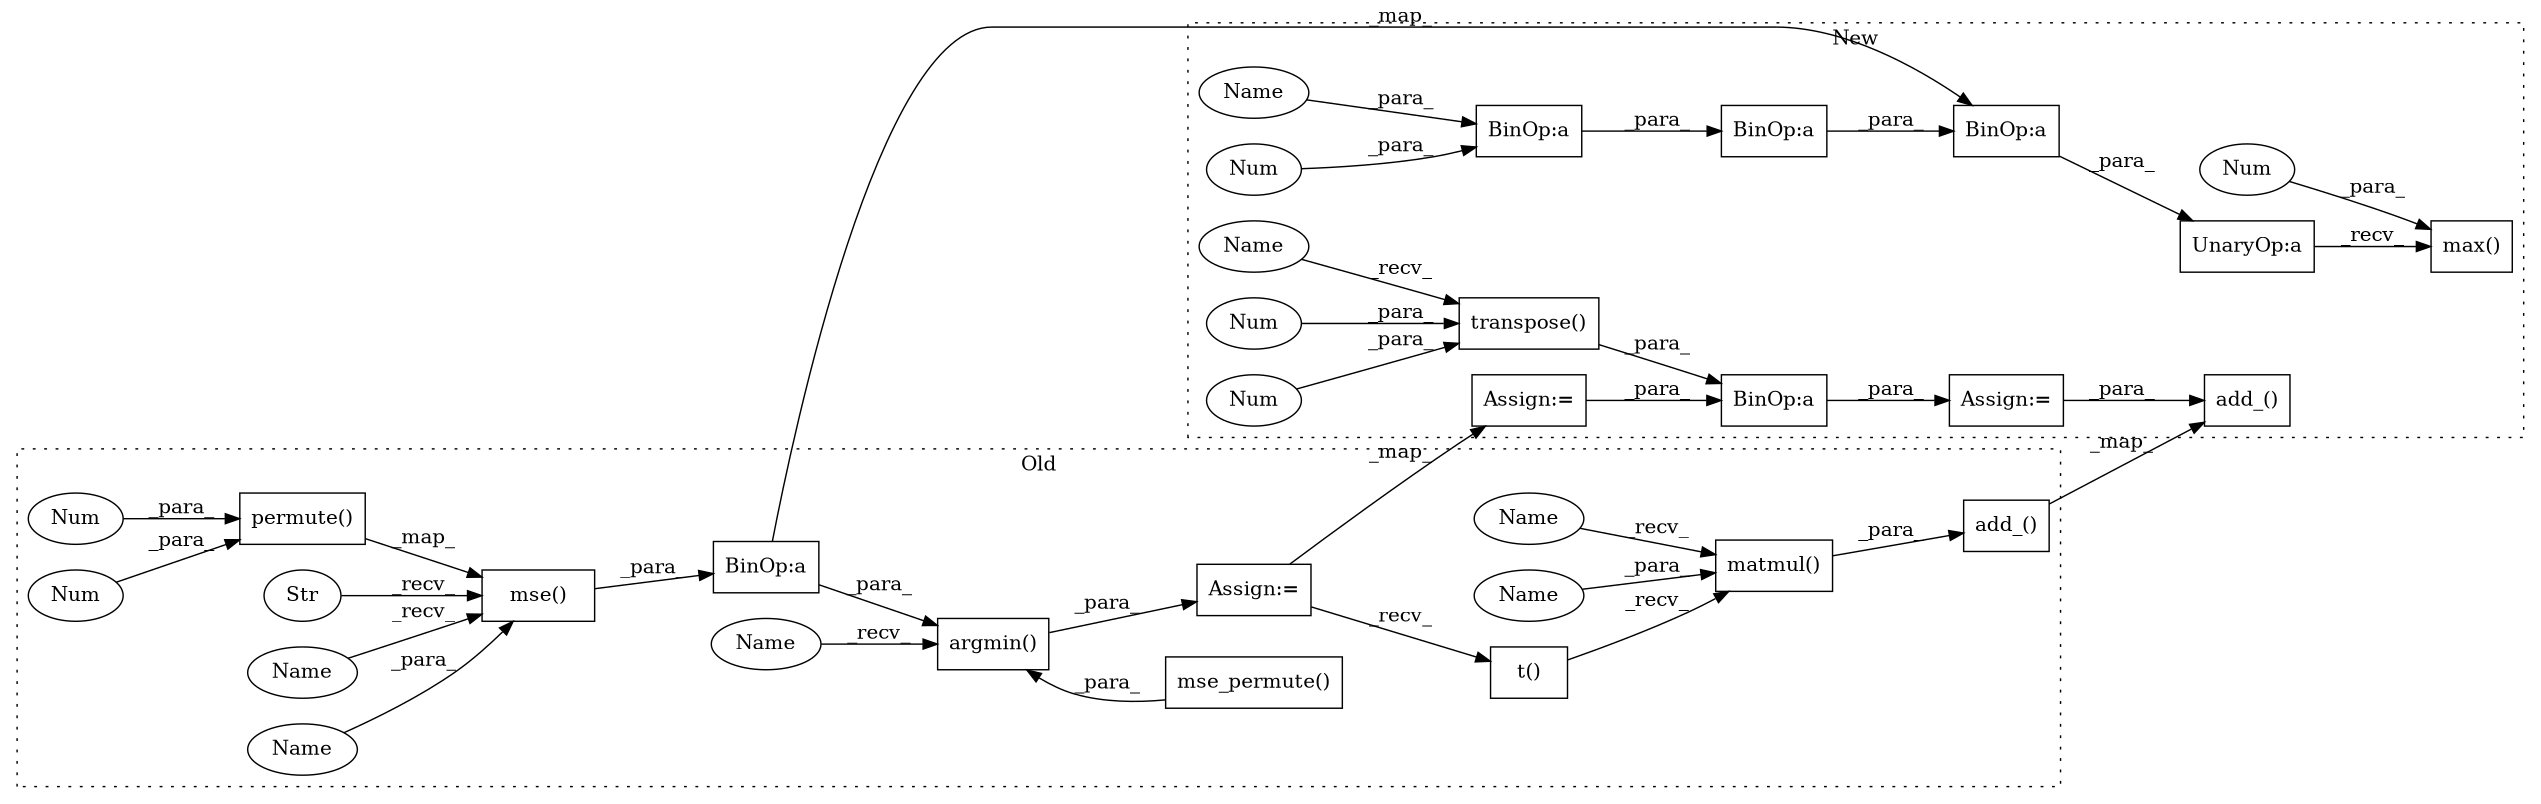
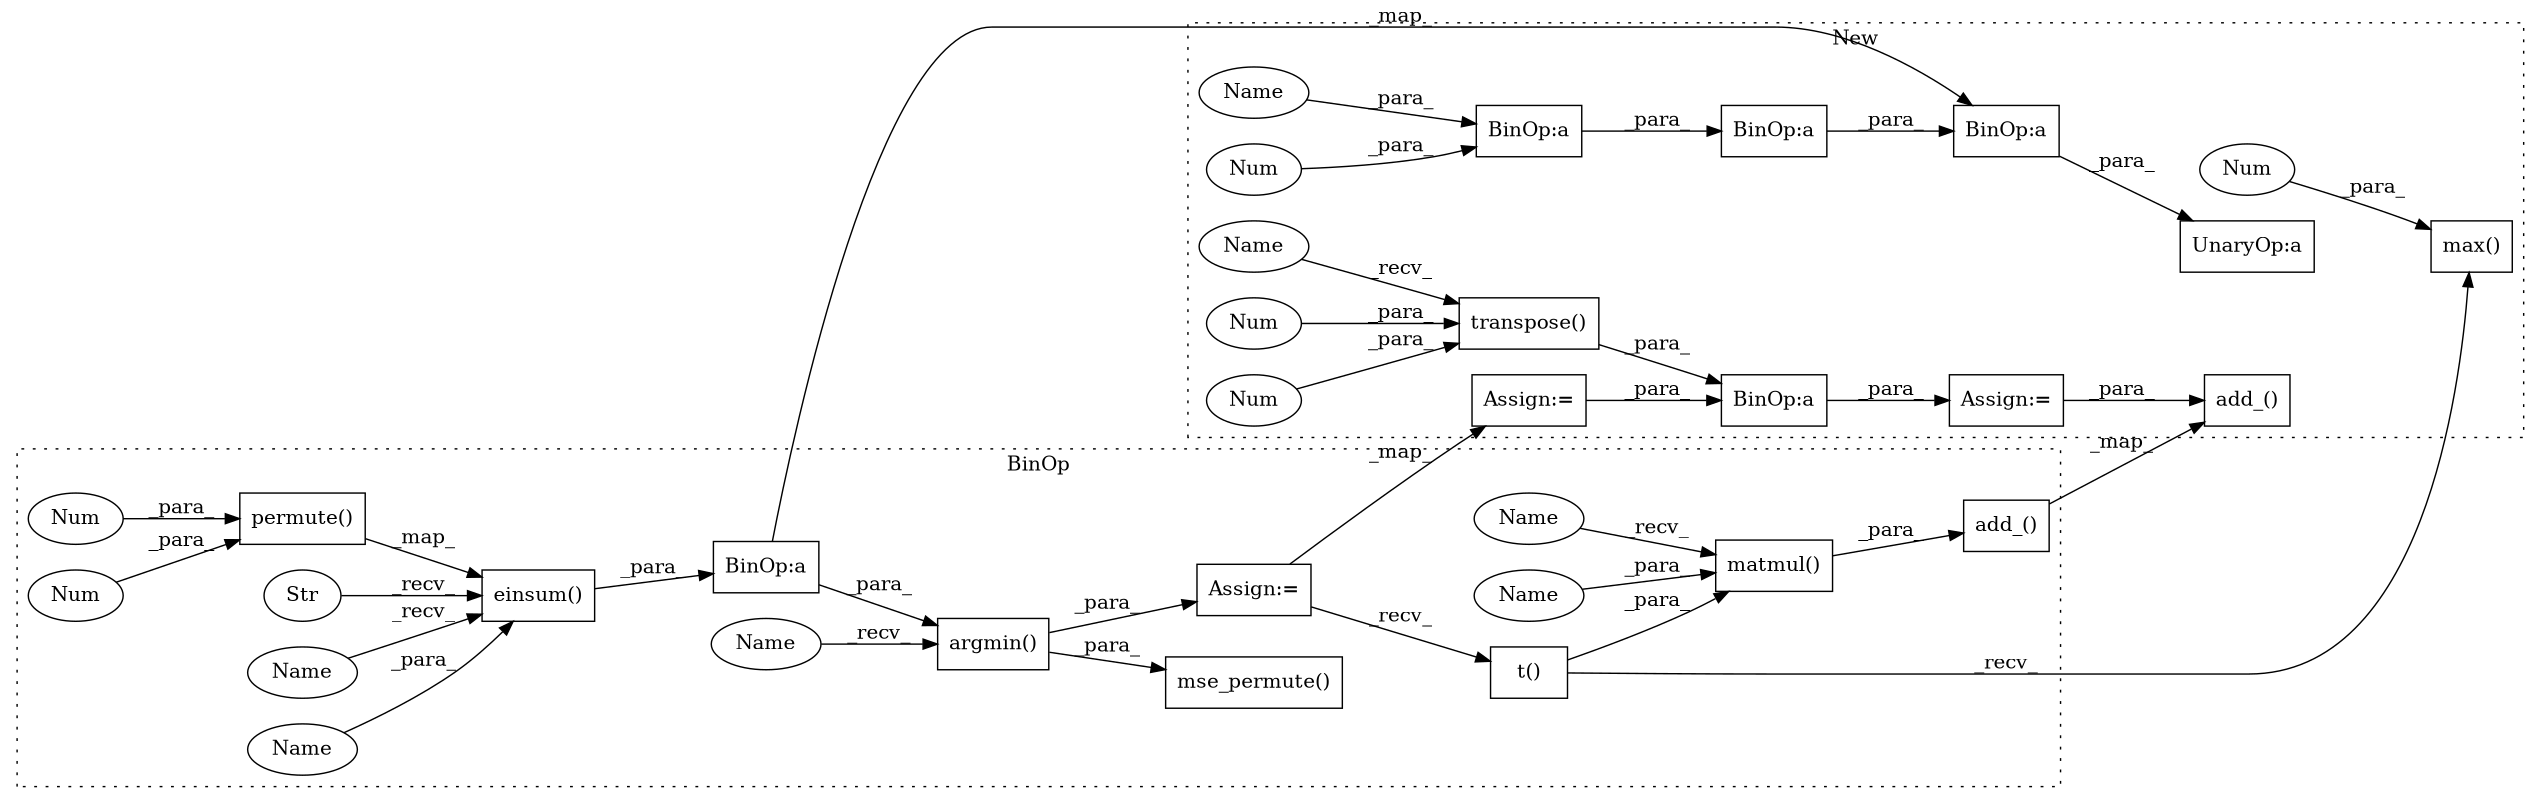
(2365, 247) -> (2150, 674)
(1039, 465) -> (1039, 465)
(538, 596) -> (538, 596)
(1657, 601) -> (1657, 601)
(1100, 699) -> (1100, 660)
